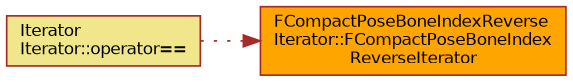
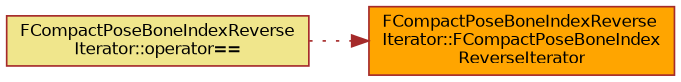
(104, 41) -> (158, 41)
